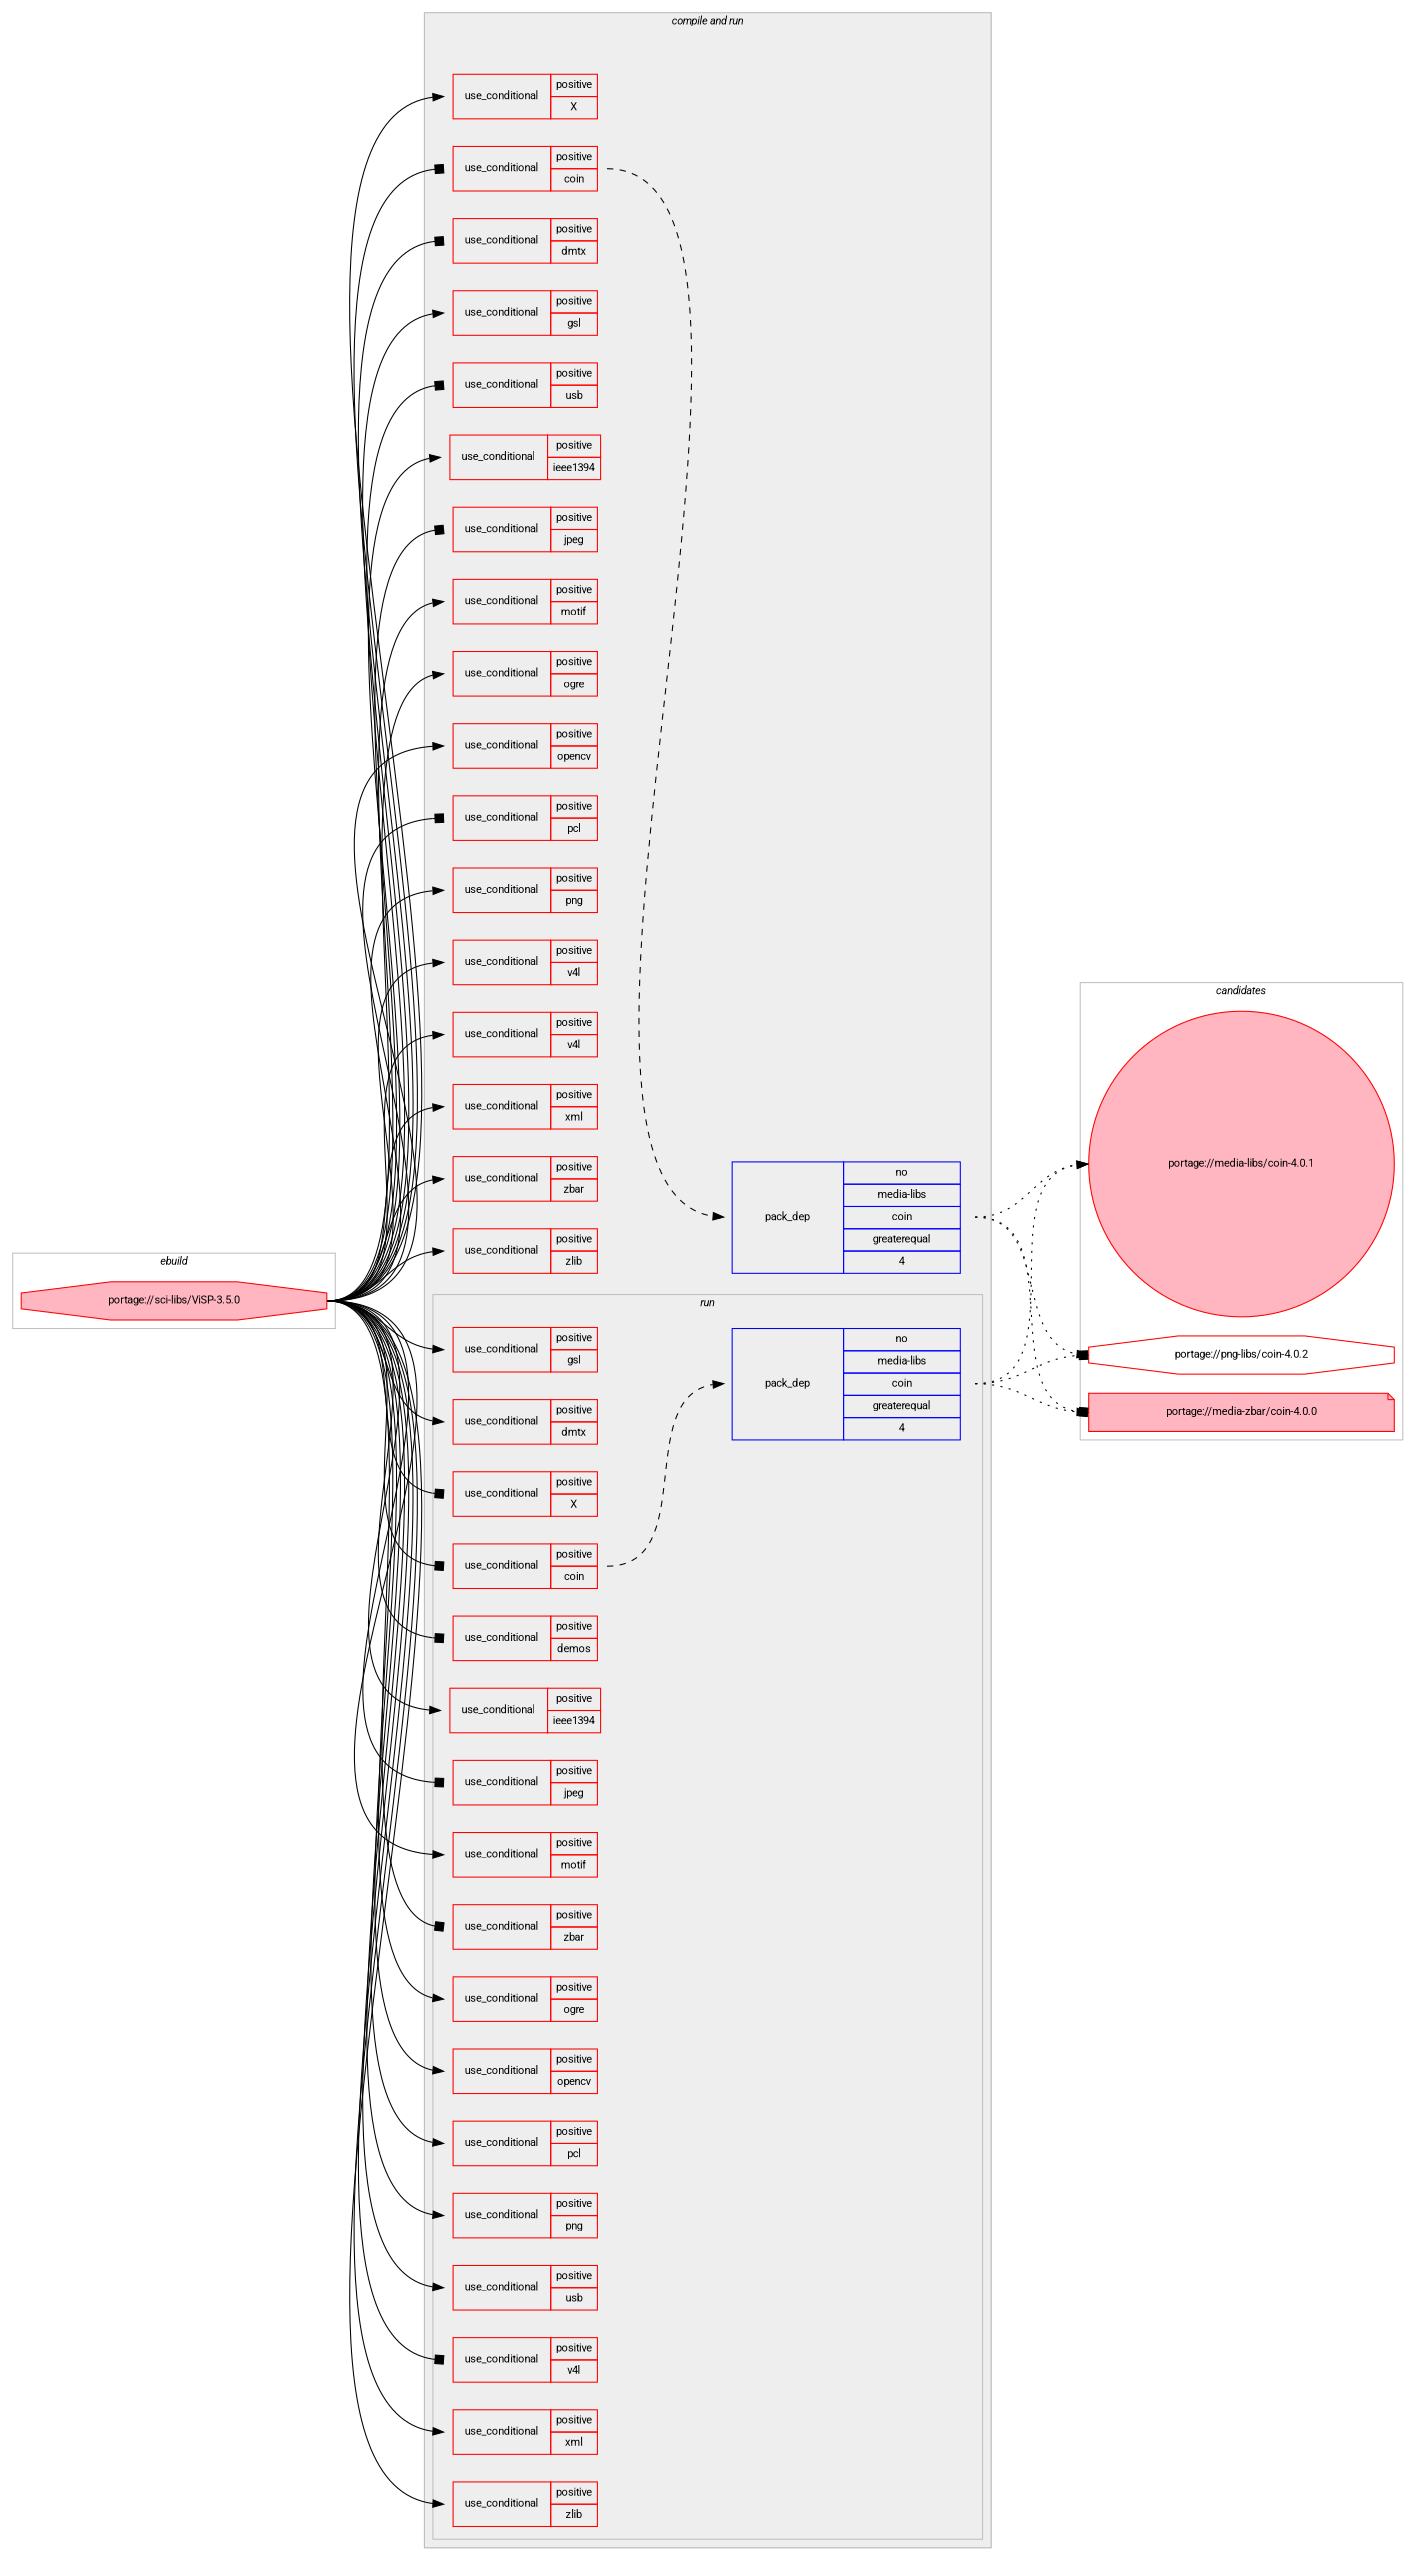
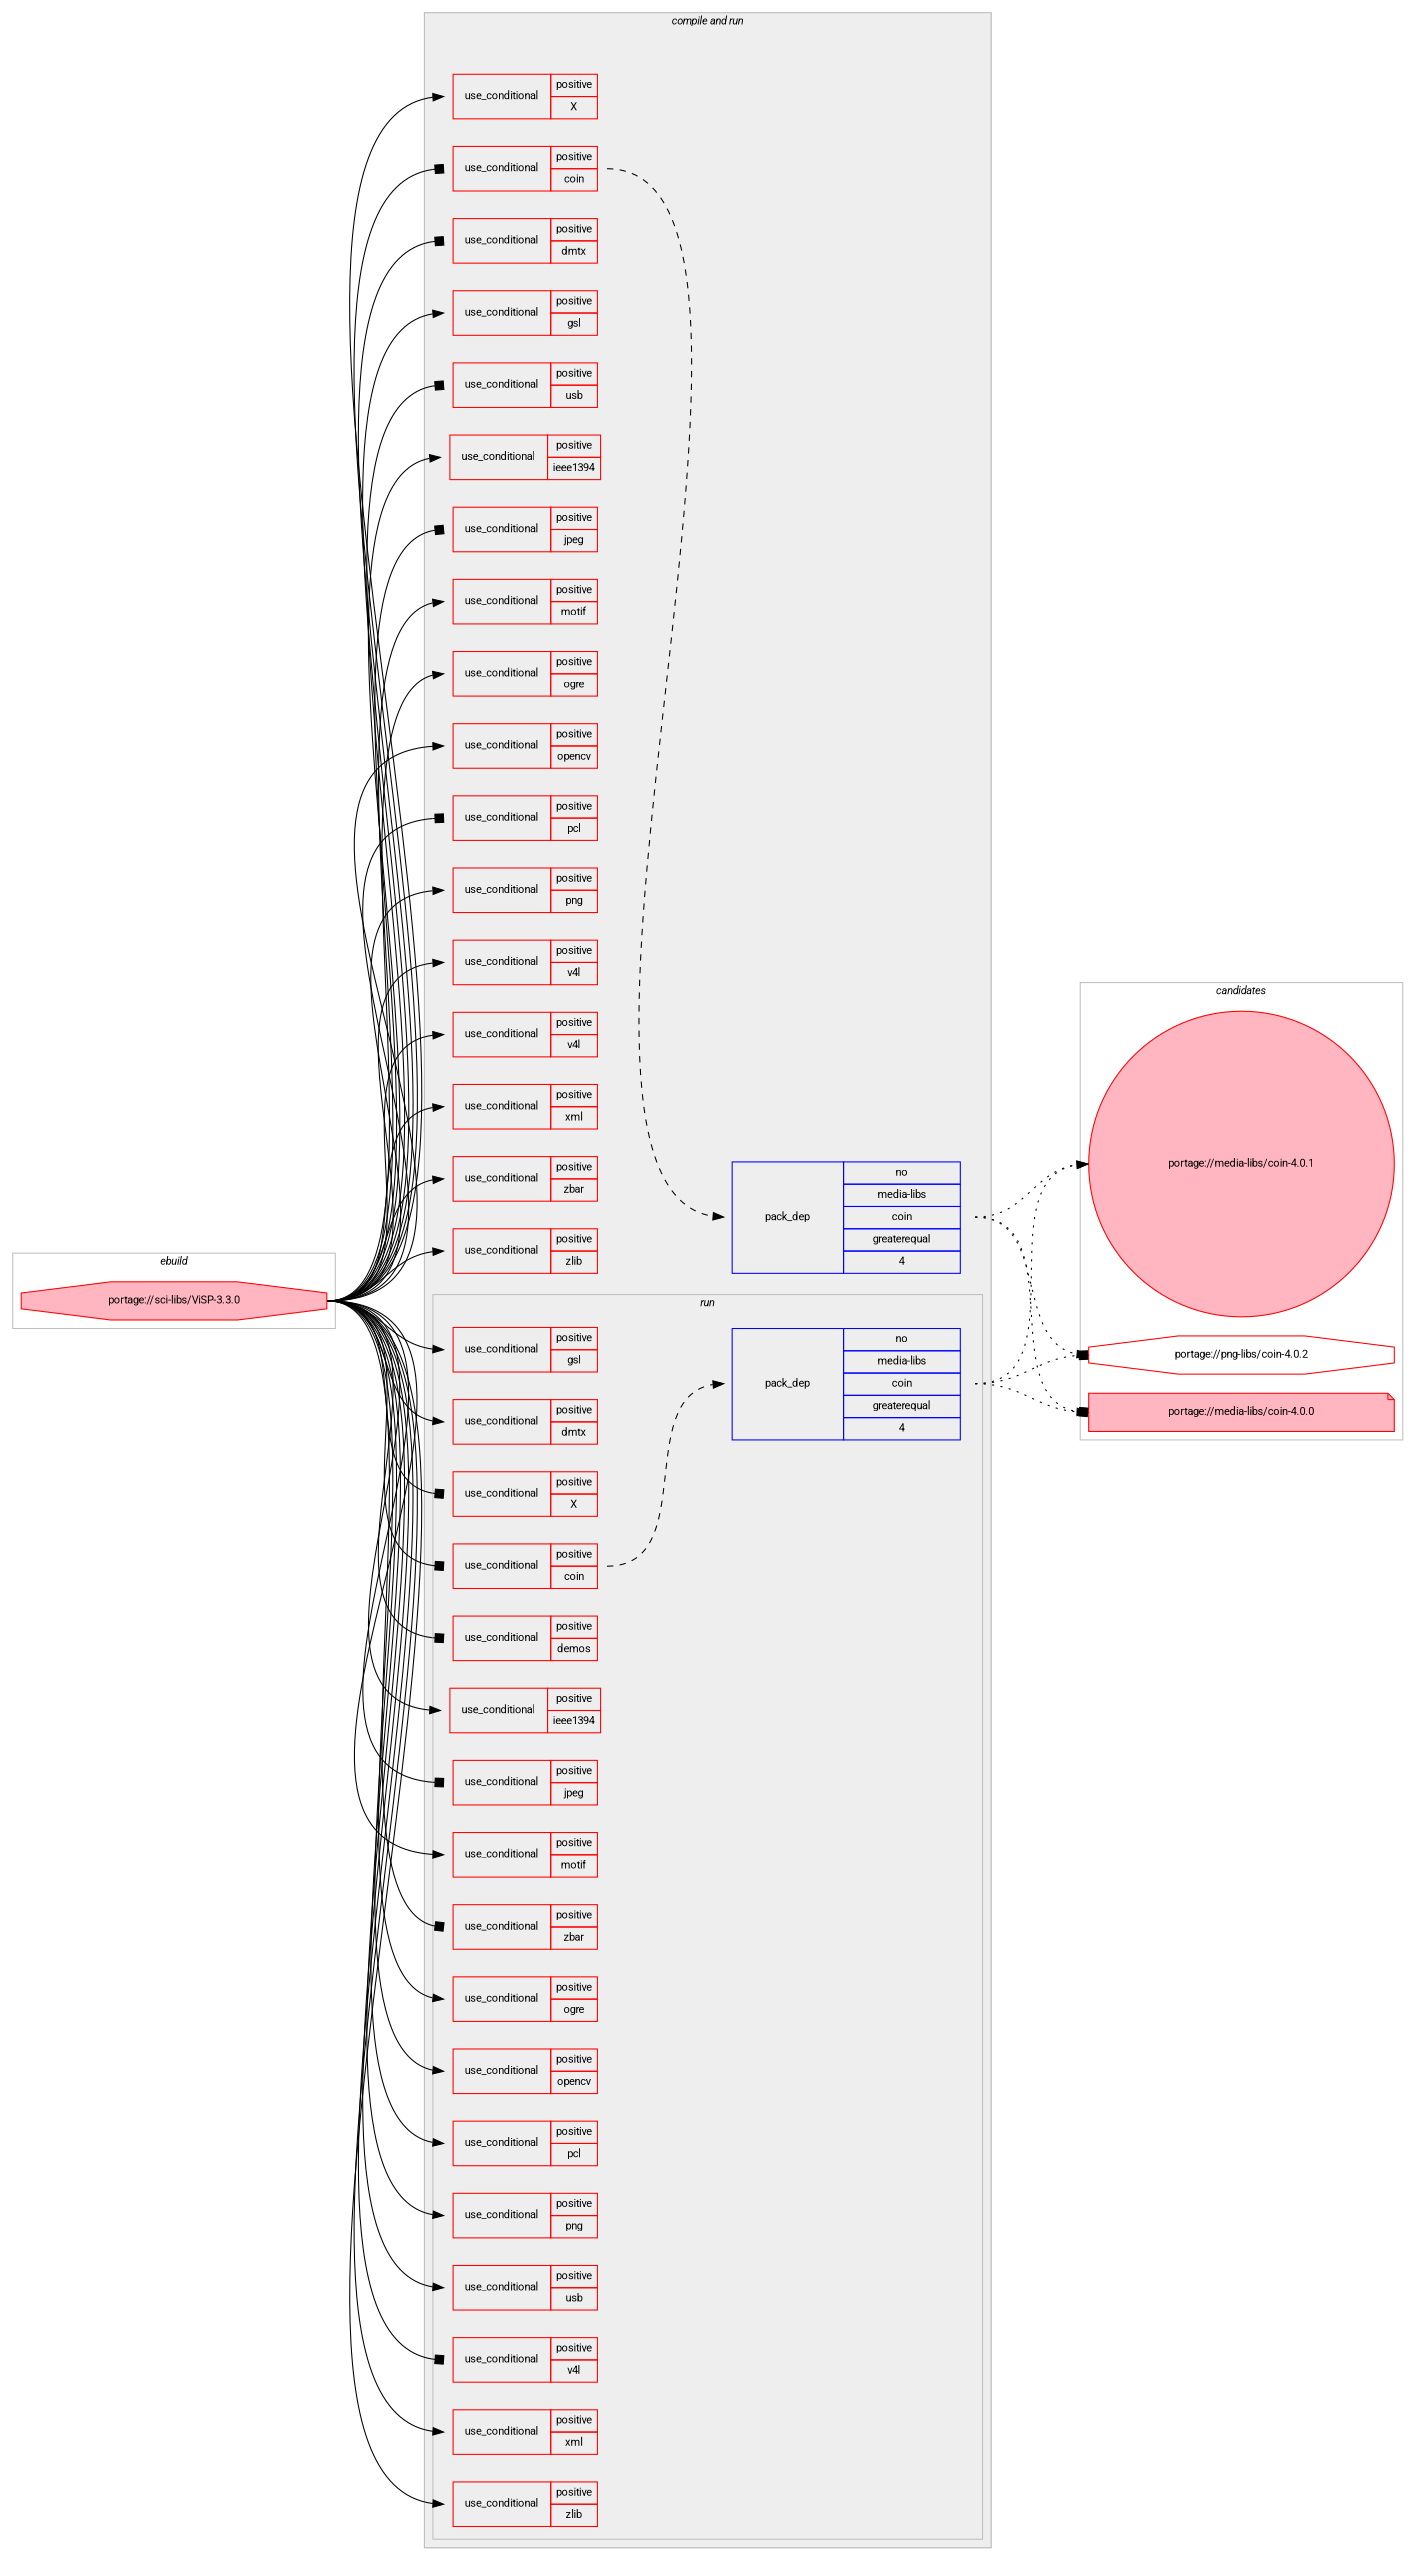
(174, 1301) -> (174, 1301)
(1242, 1412) -> (1242, 1412)
